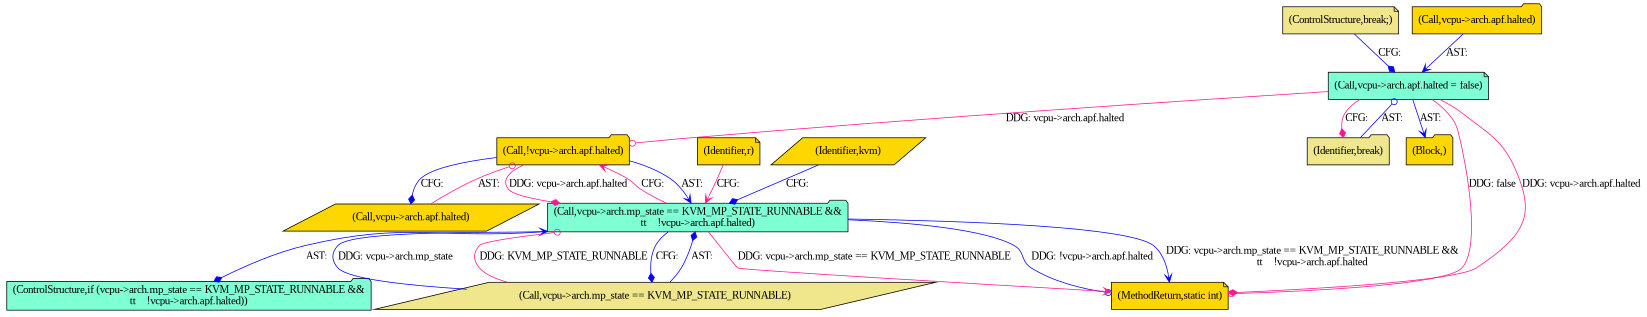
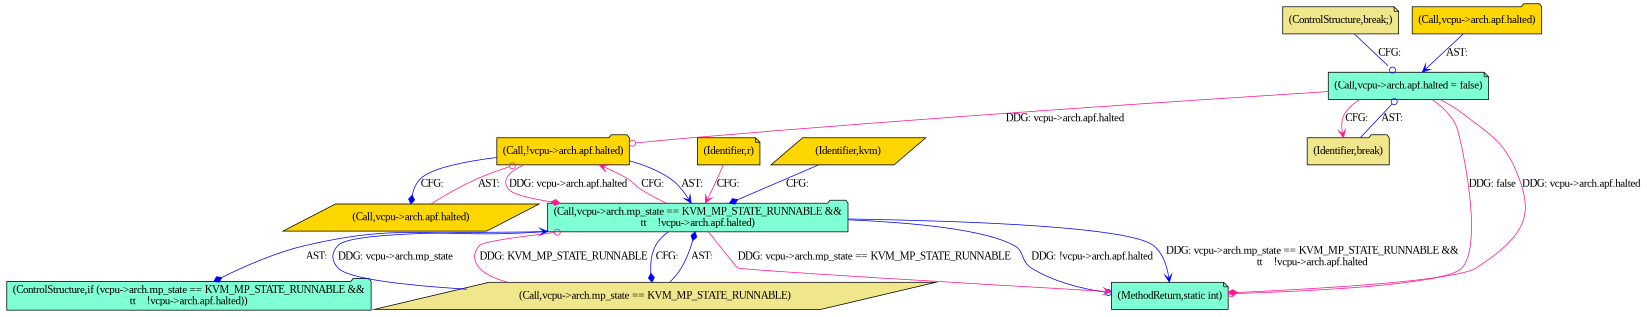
(1371, 50) -> (1371, 50)
(1346, 112) -> (1346, 112)
(1430, 151) -> none
(1170, 296) -> (1170, 296)
